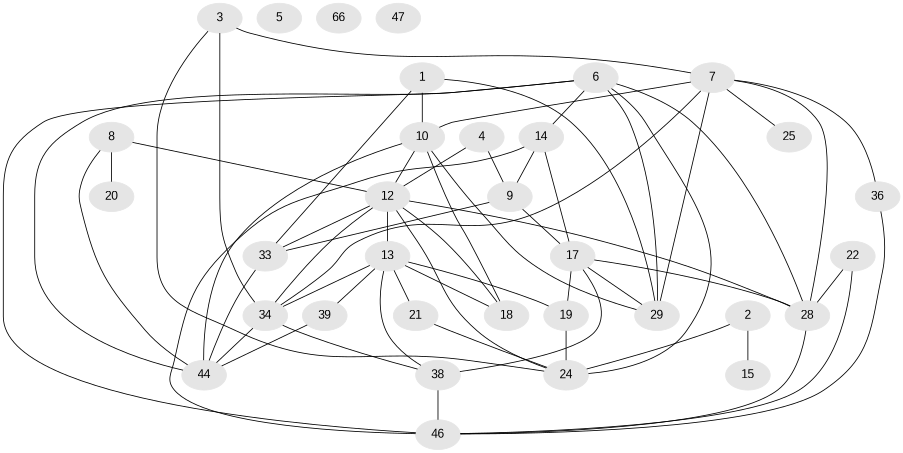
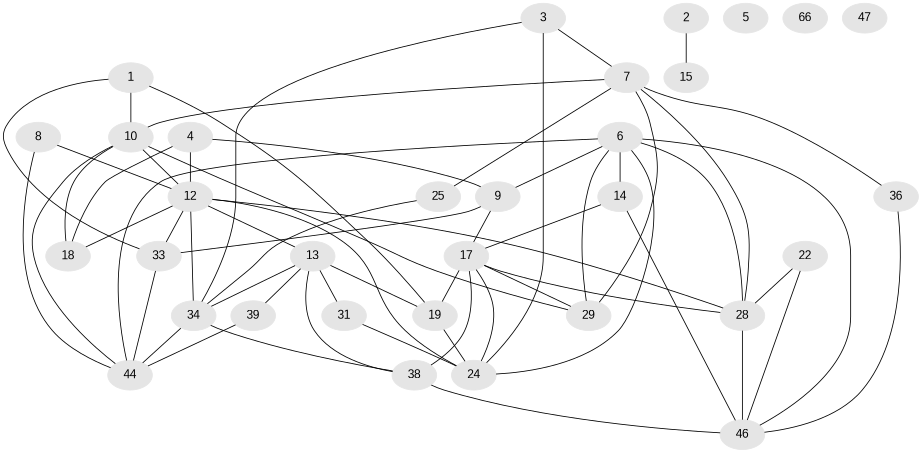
(593, 146) -> (299, 178)
(526, 167) -> (559, 167)
(112, 197) -> none
(499, 223) -> (307, 230)
(449, 287) -> (108, 180)
(416, 316) -> (344, 316)
(659, 349) -> (494, 314)
